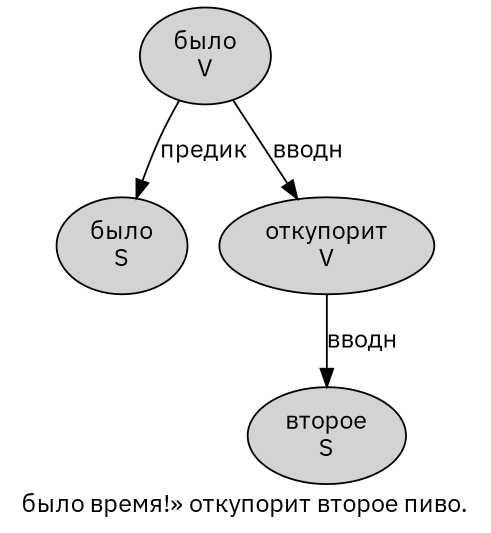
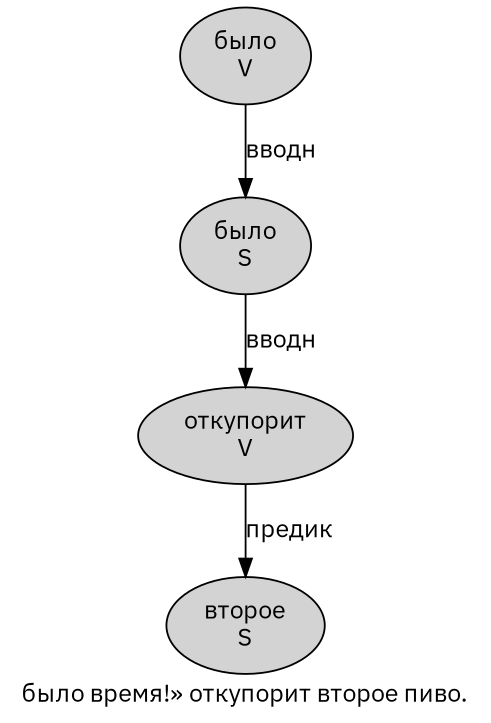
(260, 142) -> (246, 331)
(205, 151) -> (282, 151)
(363, 341) -> (290, 531)
